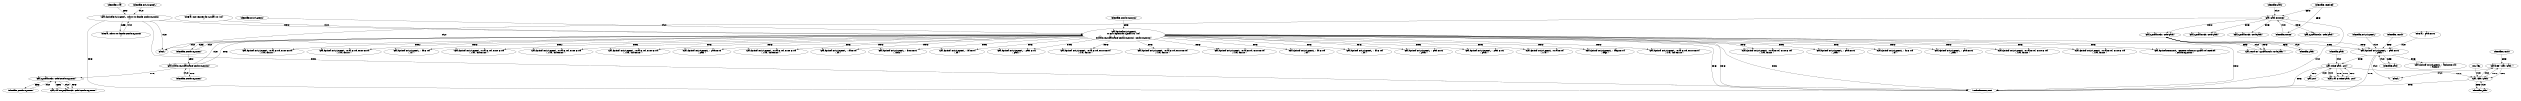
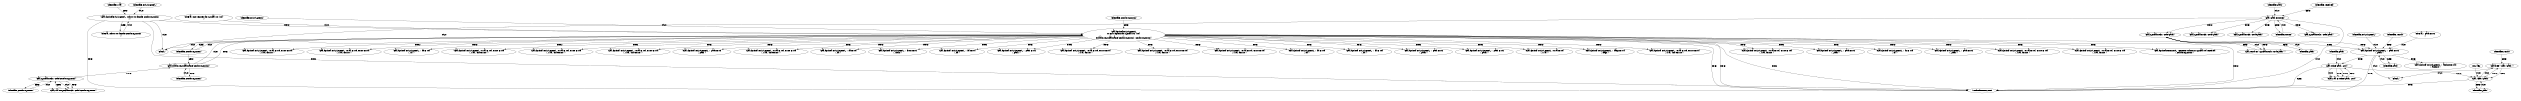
(2308, 21) -> (2275, 27)
(129, 74) -> (121, 72)
(2300, 79) -> (2300, 79)
(2312, 79) -> none
